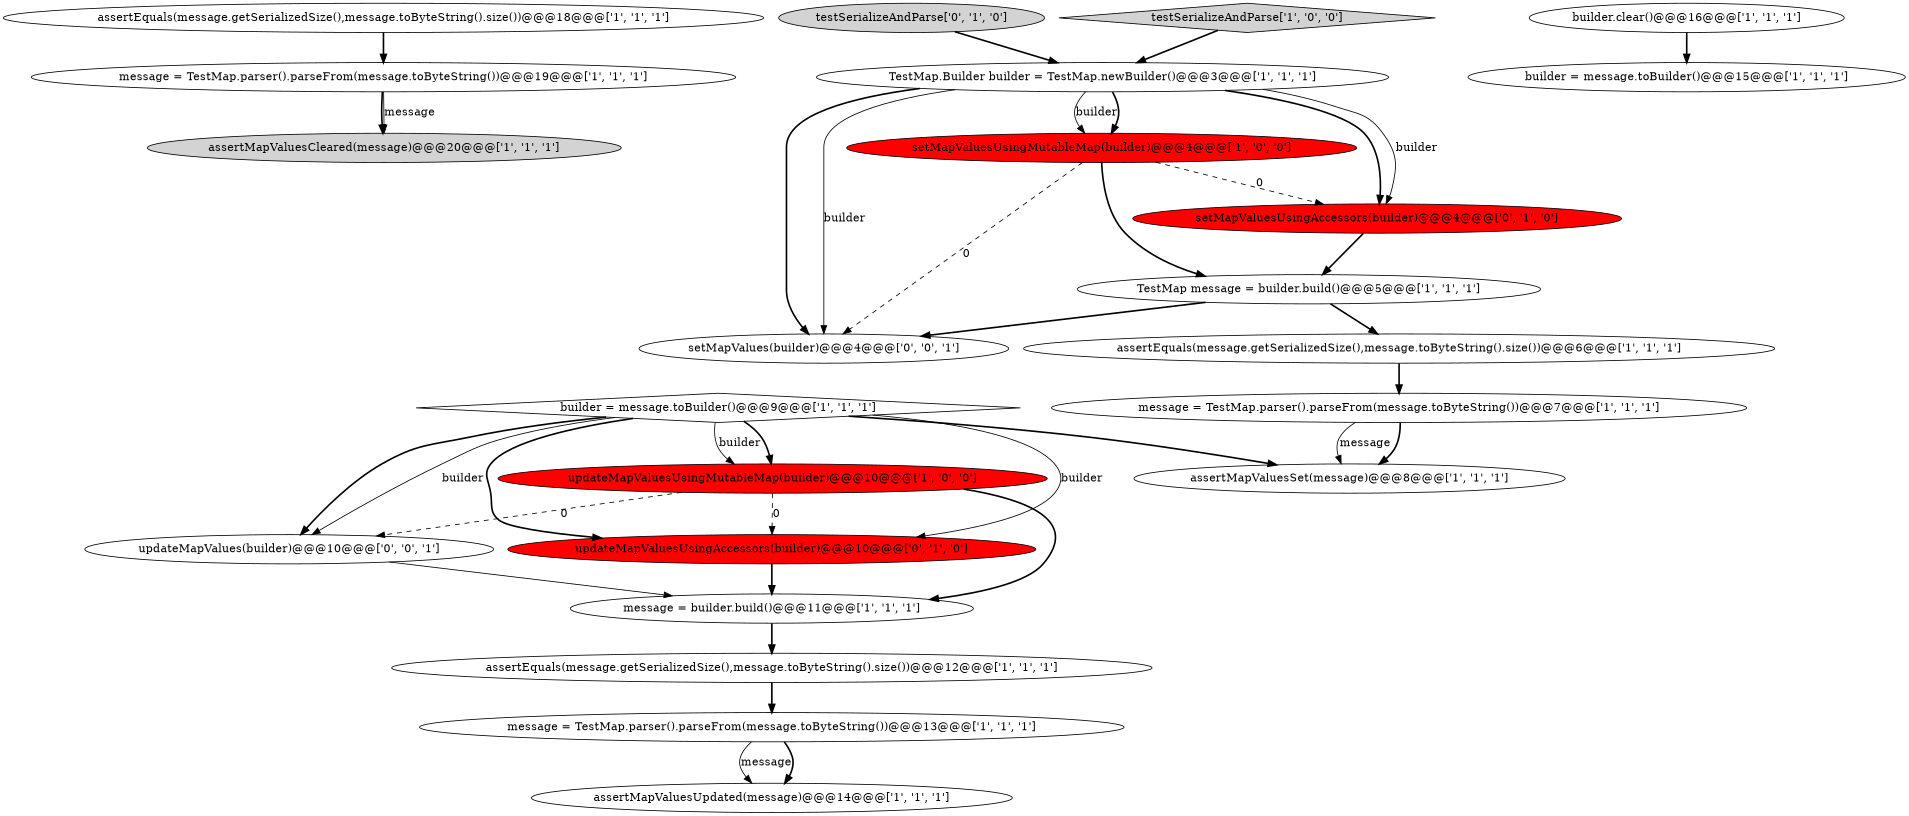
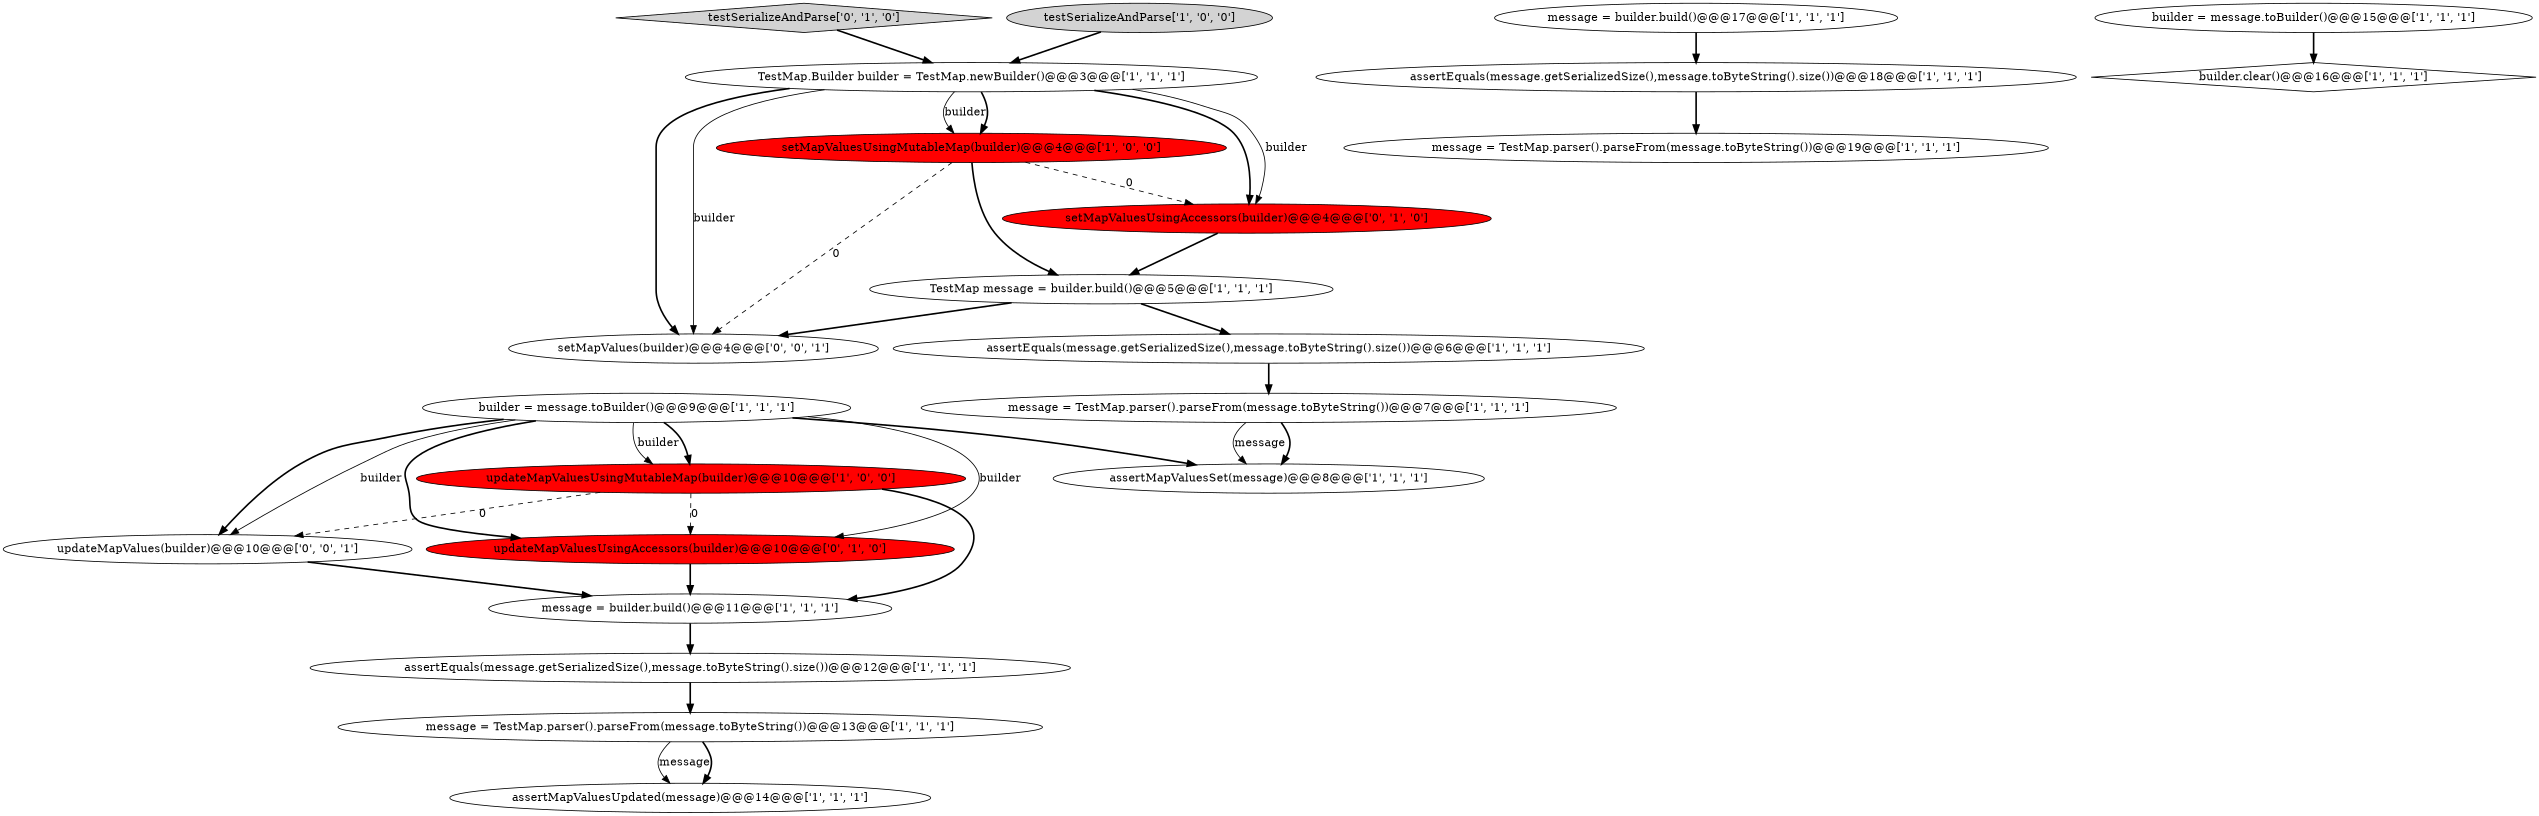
(912, 18) -> (804, 18)
(1247, 18) -> (1140, 18)
(1687, 18) -> (2314, 77)
none -> (1696, 18)
(1687, 44) -> (2314, 44)
(384, 148) -> none
(718, 408) -> (637, 408)
(527, 578) -> (445, 578)
